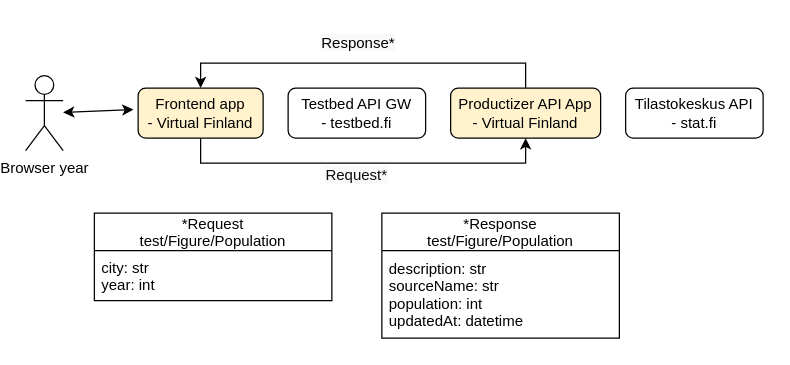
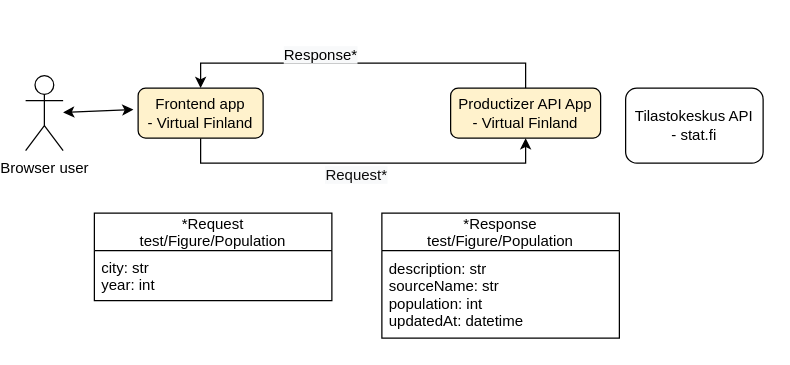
(357, 38) -> (319, 51)
(357, 113) -> none
(694, 113) -> (694, 126)
(45, 168) -> (45, 168)
